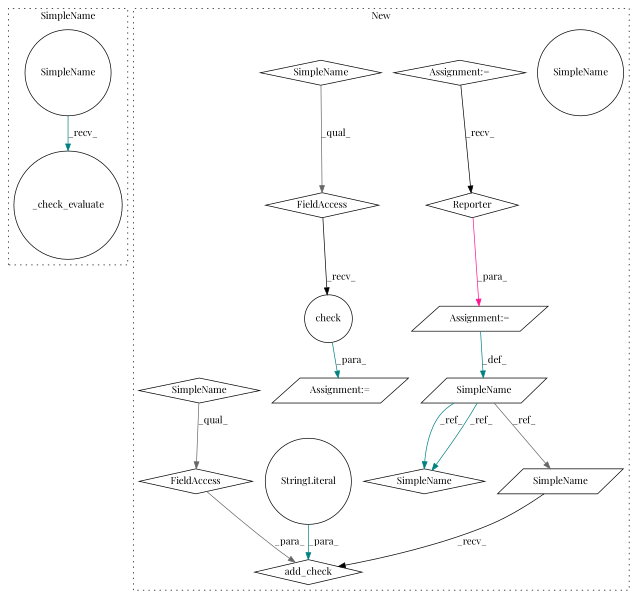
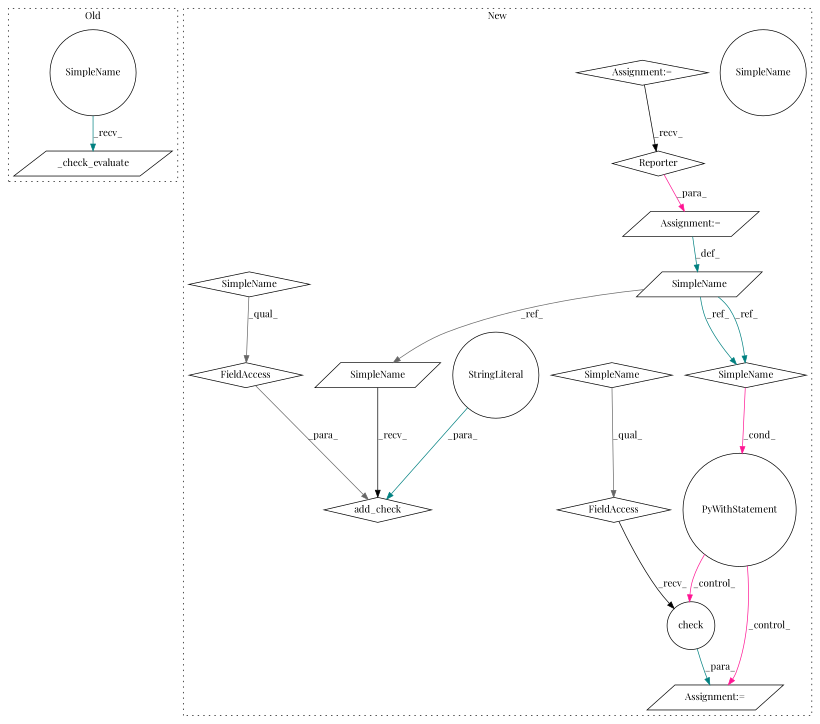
(68, 16) -> (93, 16)
(68, 205) -> (93, 164)
none -> (740, 510)
